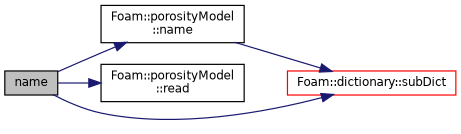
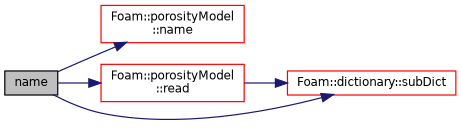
(173, 24) -> (173, 24)
(277, 55) -> (260, 83)
(173, 83) -> (173, 83)
